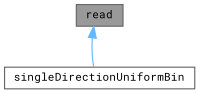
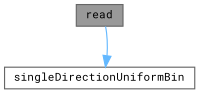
(92, 53) -> (107, 41)
